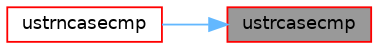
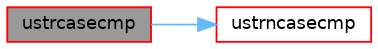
(185, 25) -> (175, 25)
